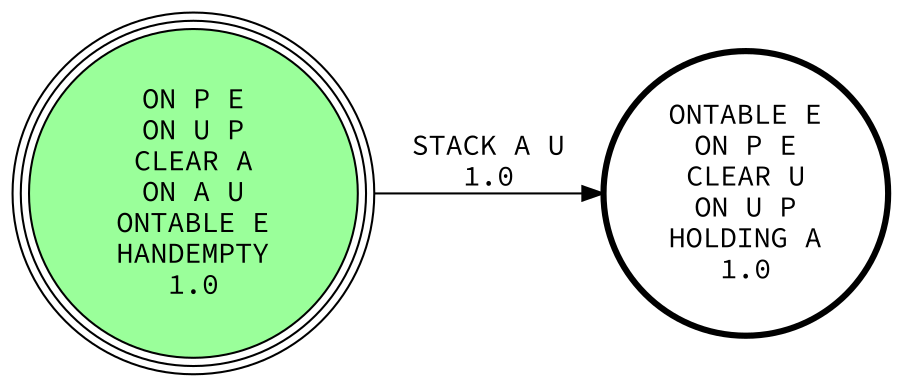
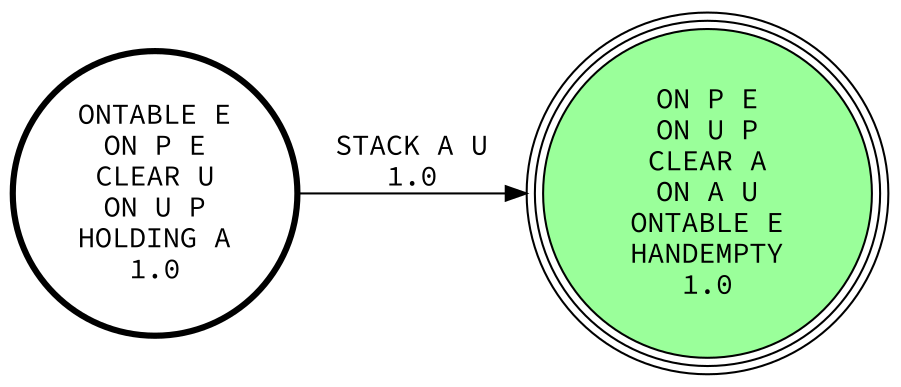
(479, 193) -> (402, 193)
